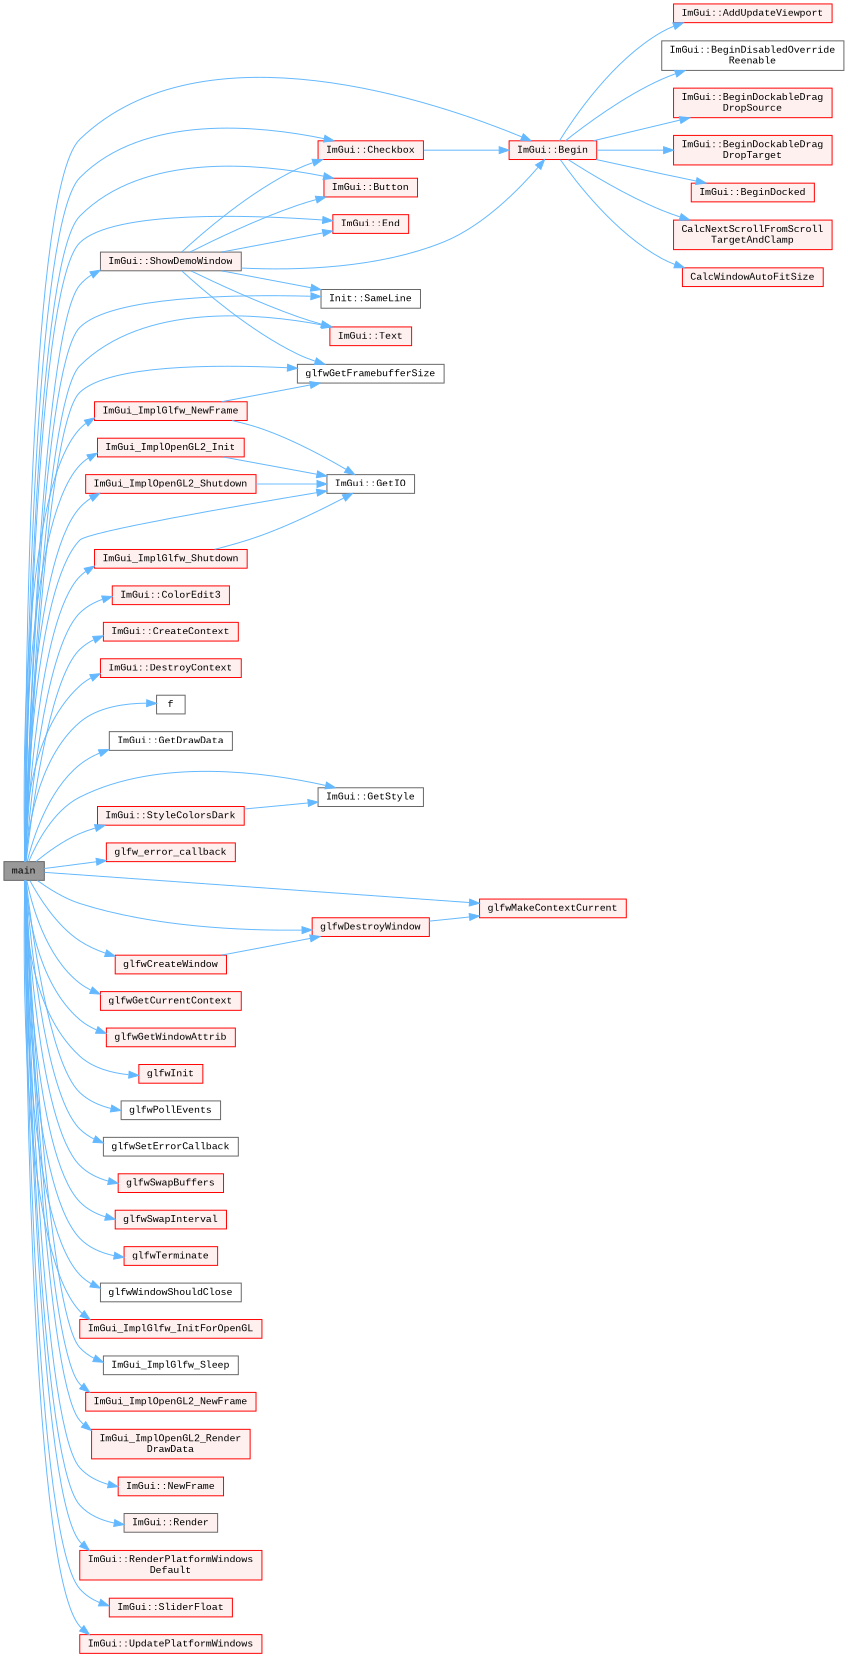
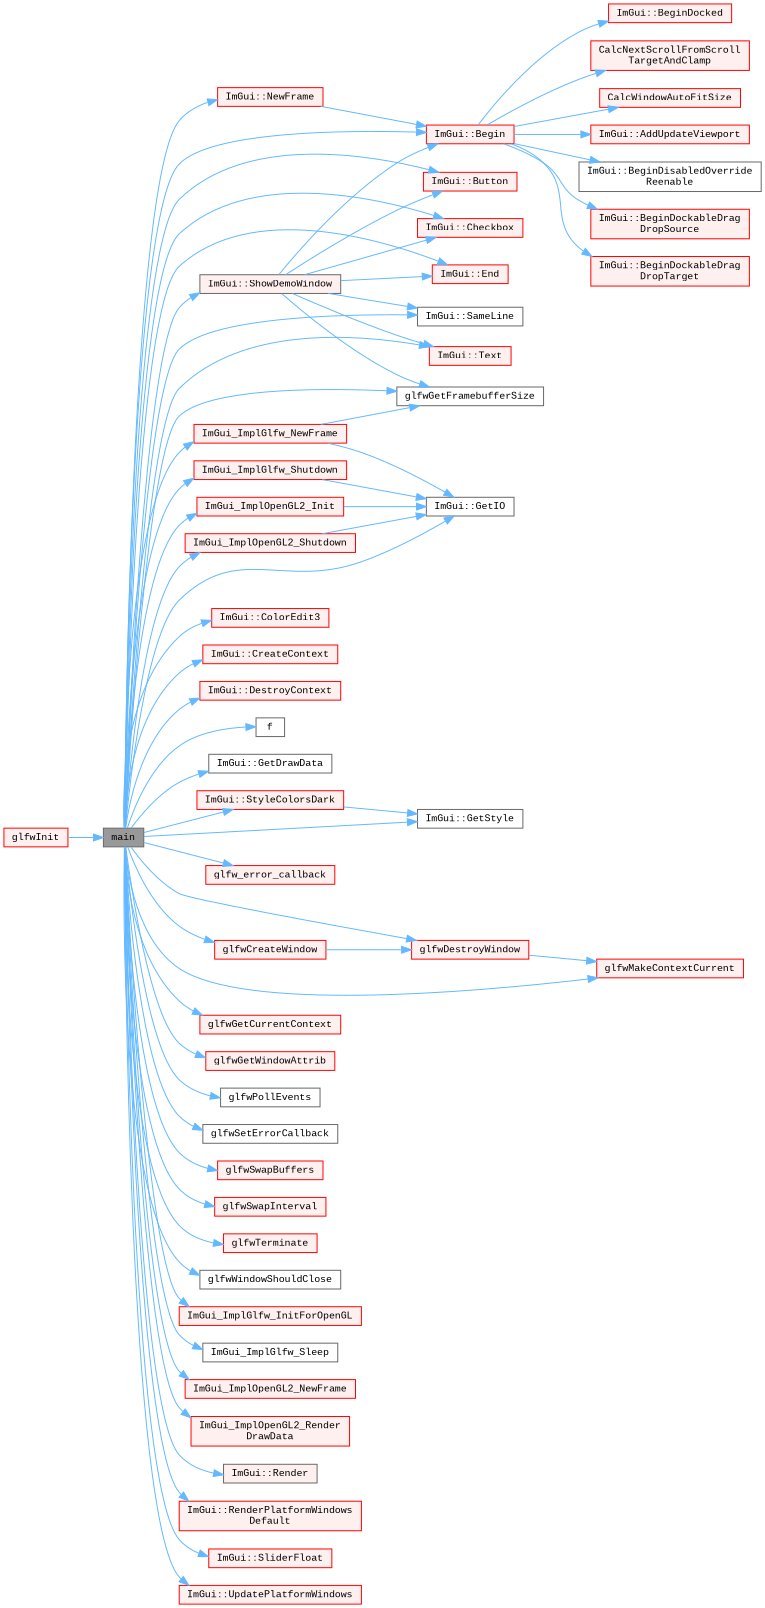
(461, 150) -> (369, 115)
(371, 299) -> (470, 317)
(60, 1032) -> (81, 838)
